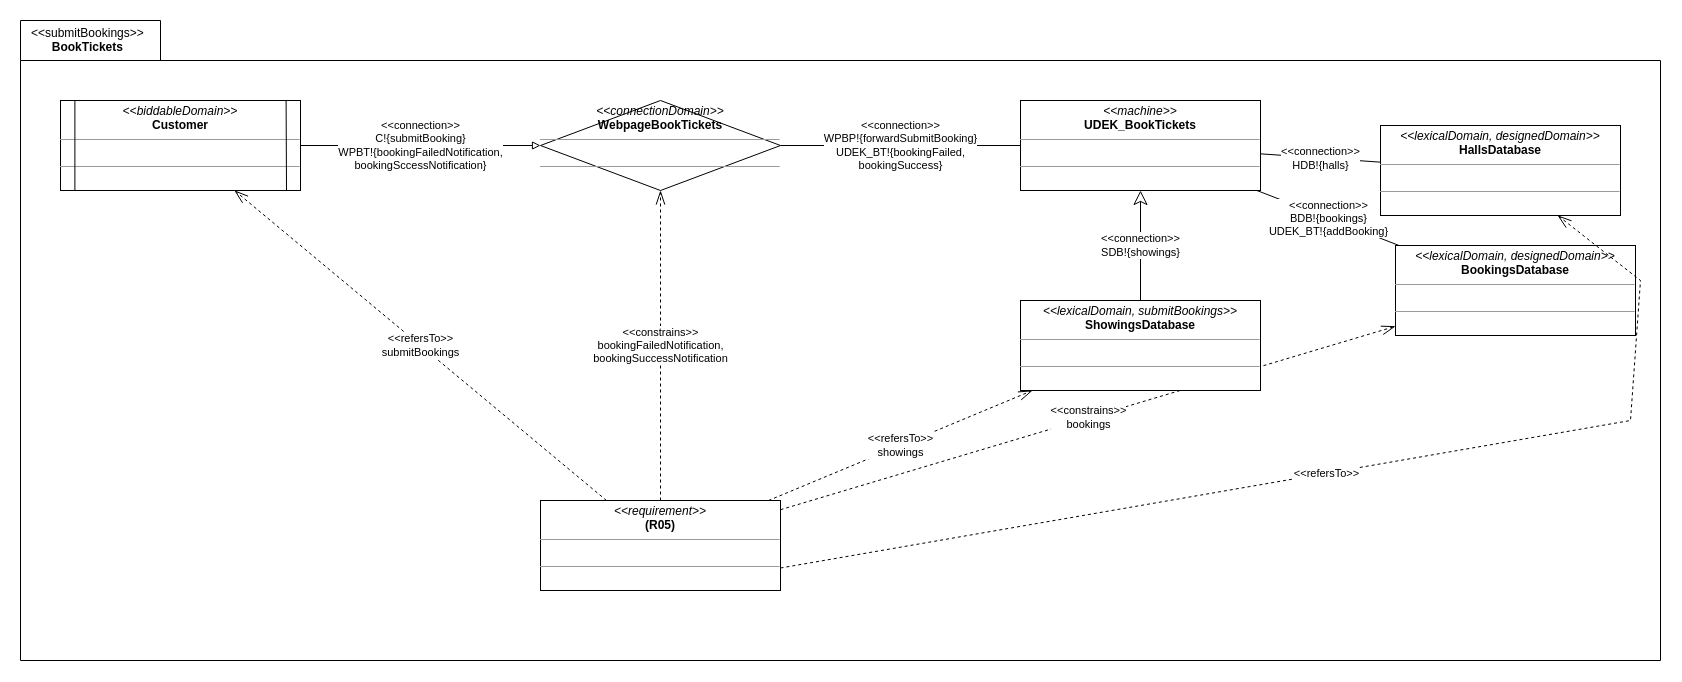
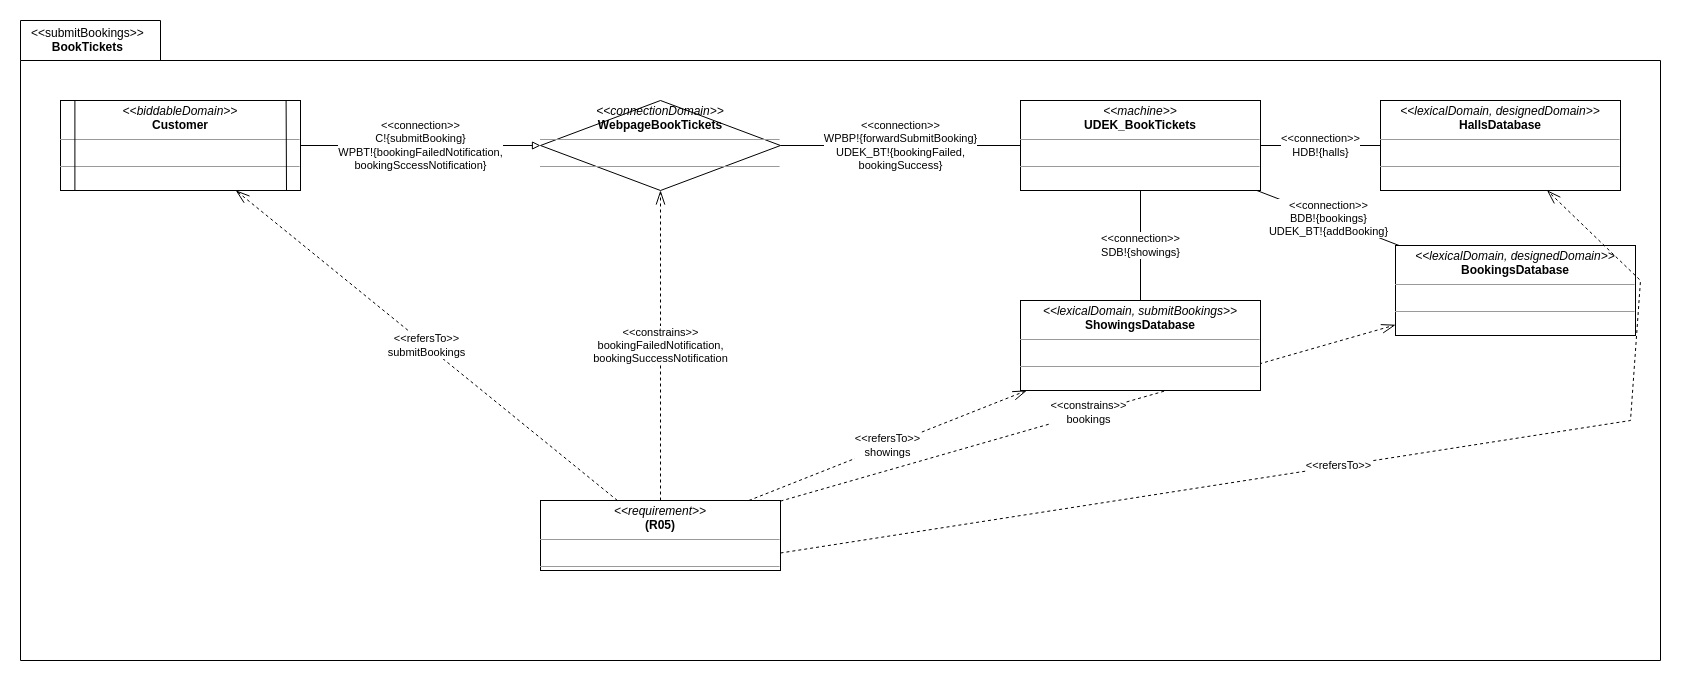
(1501, 171) -> (1501, 146)
(1141, 203) -> (1141, 199)
(661, 546) -> (661, 536)
